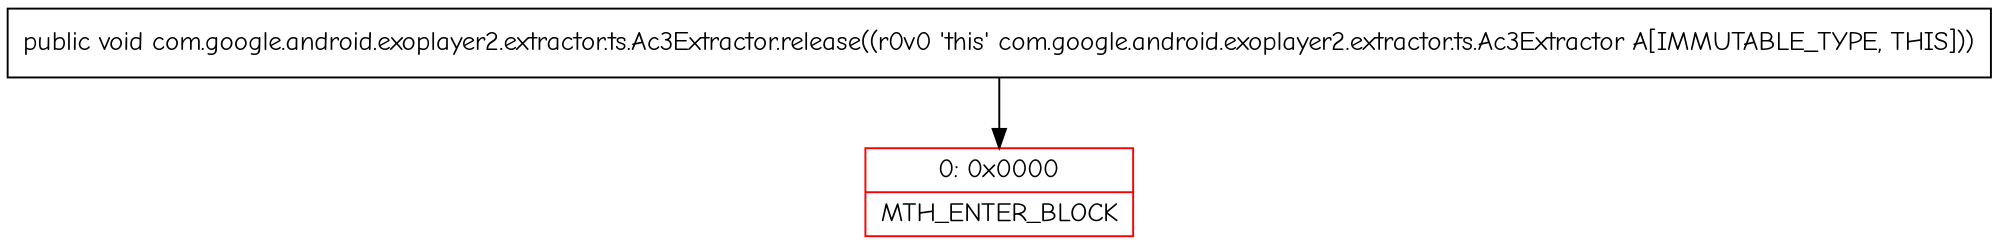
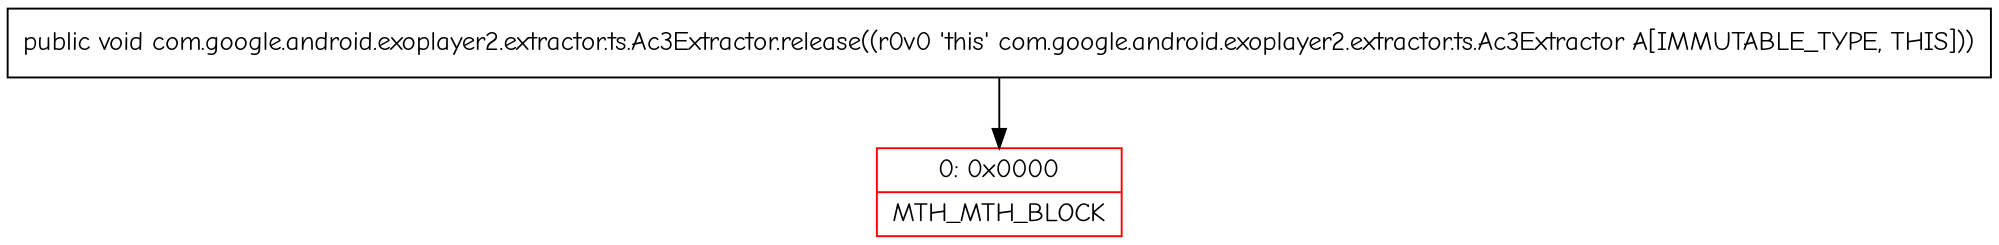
(999, 213) -> (999, 213)
